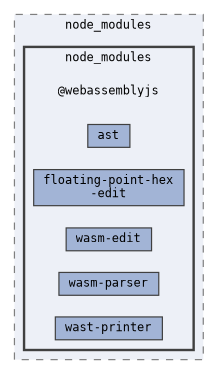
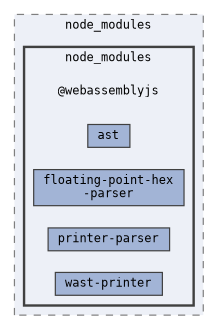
(109, 188) -> (109, 188)
(109, 239) -> none
(109, 284) -> (109, 239)
